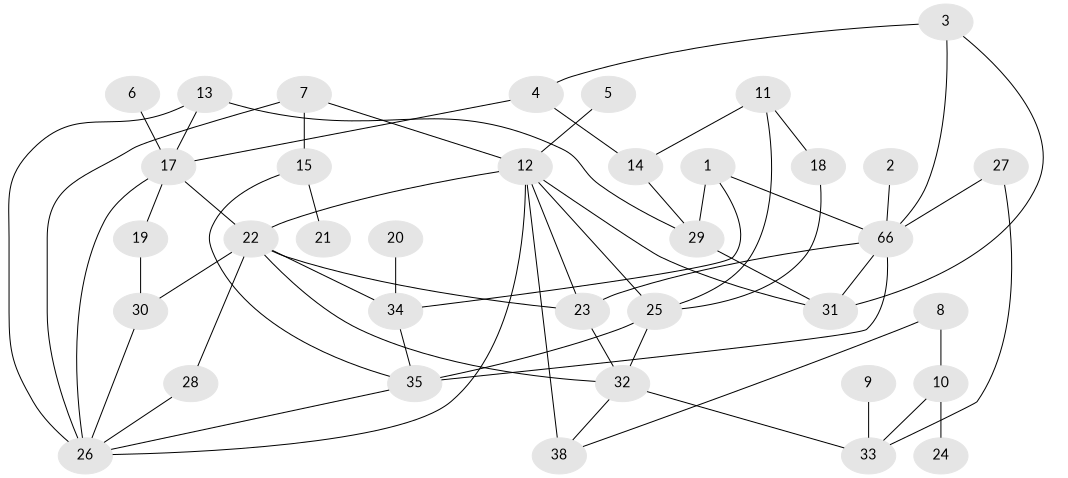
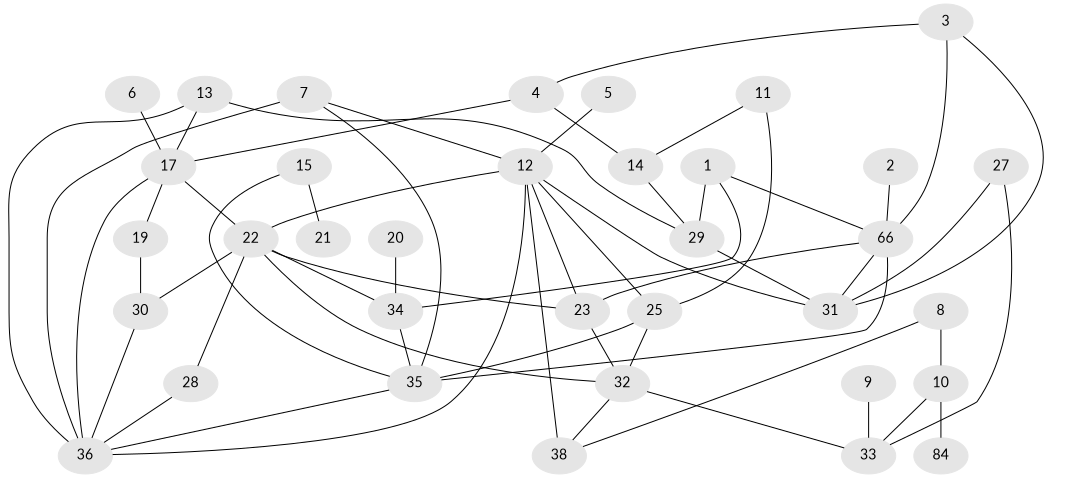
(304, 131) -> (429, 216)
(818, 167) -> none
(943, 203) -> (929, 251)
(85, 456) -> (85, 456)
(941, 456) -> (941, 456)
